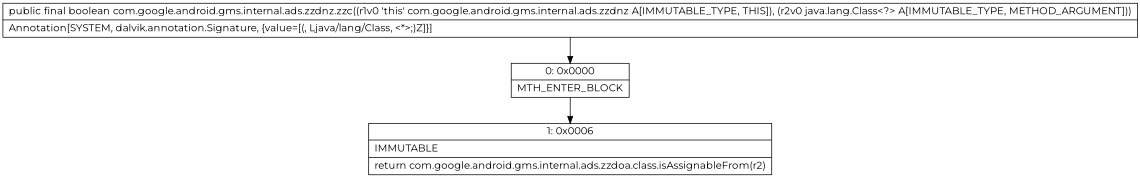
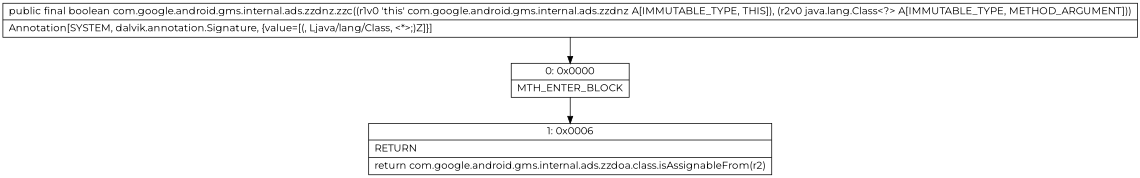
(406, 148) -> (396, 148)
